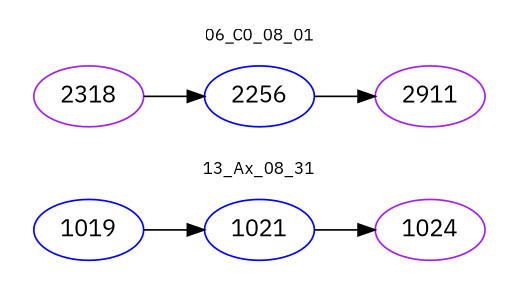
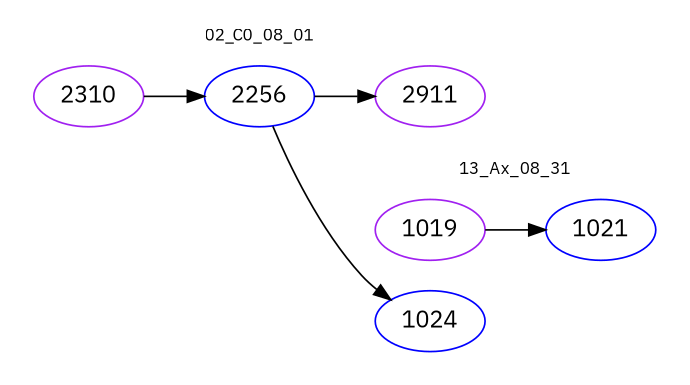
(259, 36) -> (259, 36)
(89, 96) -> (89, 96)
(89, 230) -> (430, 230)
(336, 230) -> (317, 213)
(430, 230) -> (430, 321)
